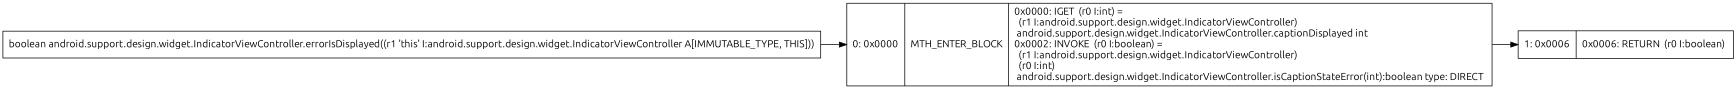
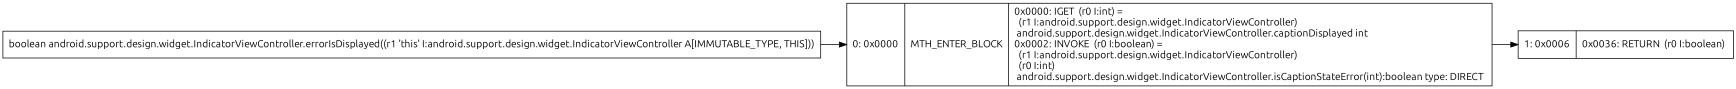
(1655, 44) -> (1655, 44)
